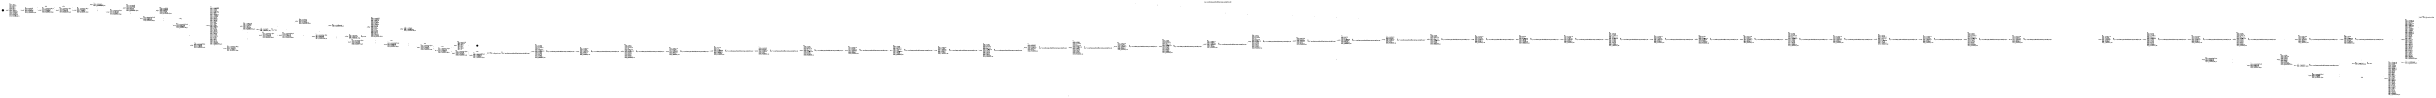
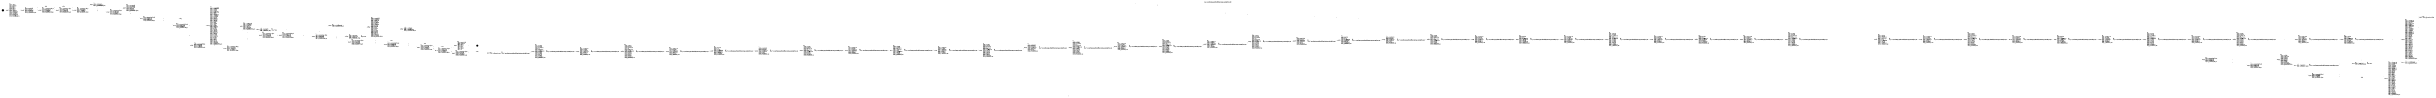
(164, 11) -> none
(303, 21) -> none
(1851, 40) -> none
none -> (2075, 40)
(477, 56) -> none
